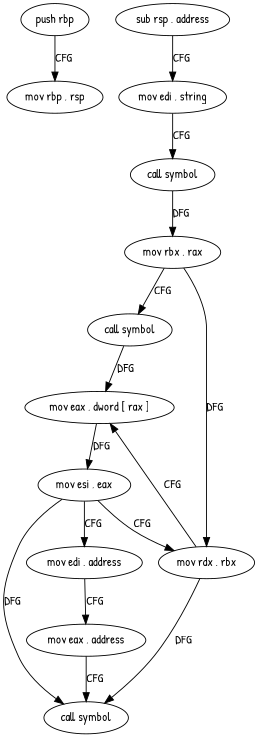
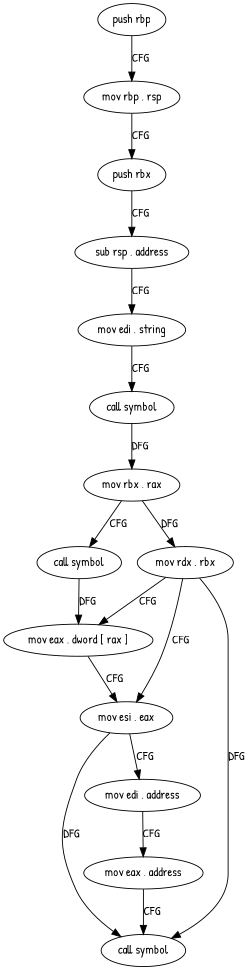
none -> (132, 175)
(102, 446) -> (115, 679)
(129, 528) -> (168, 639)
